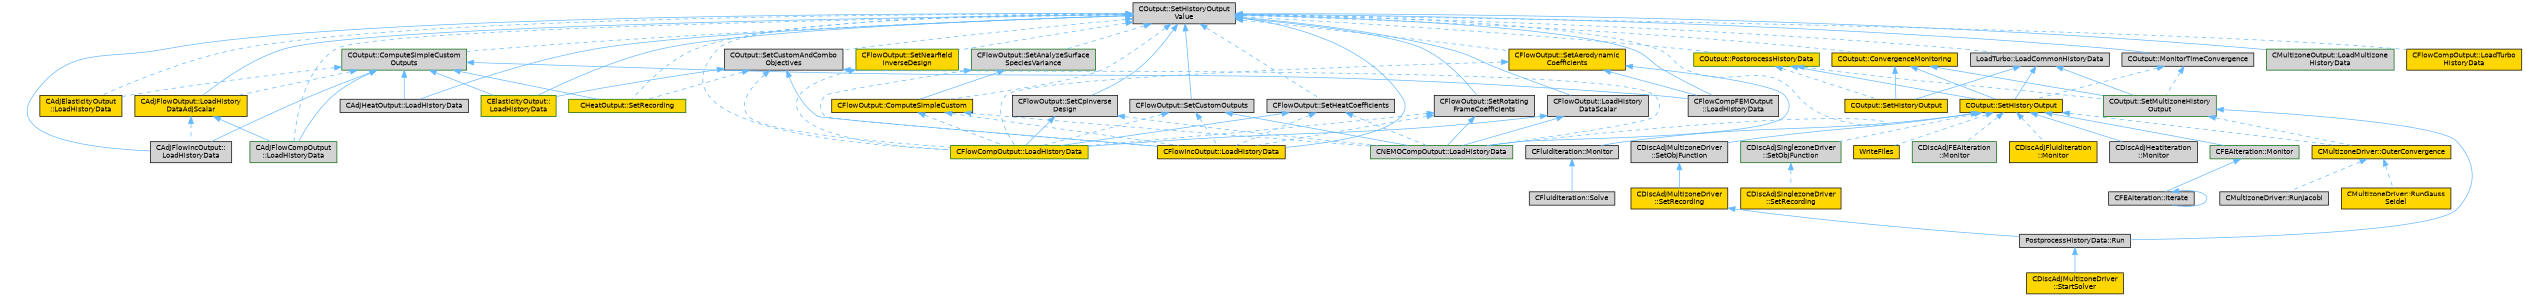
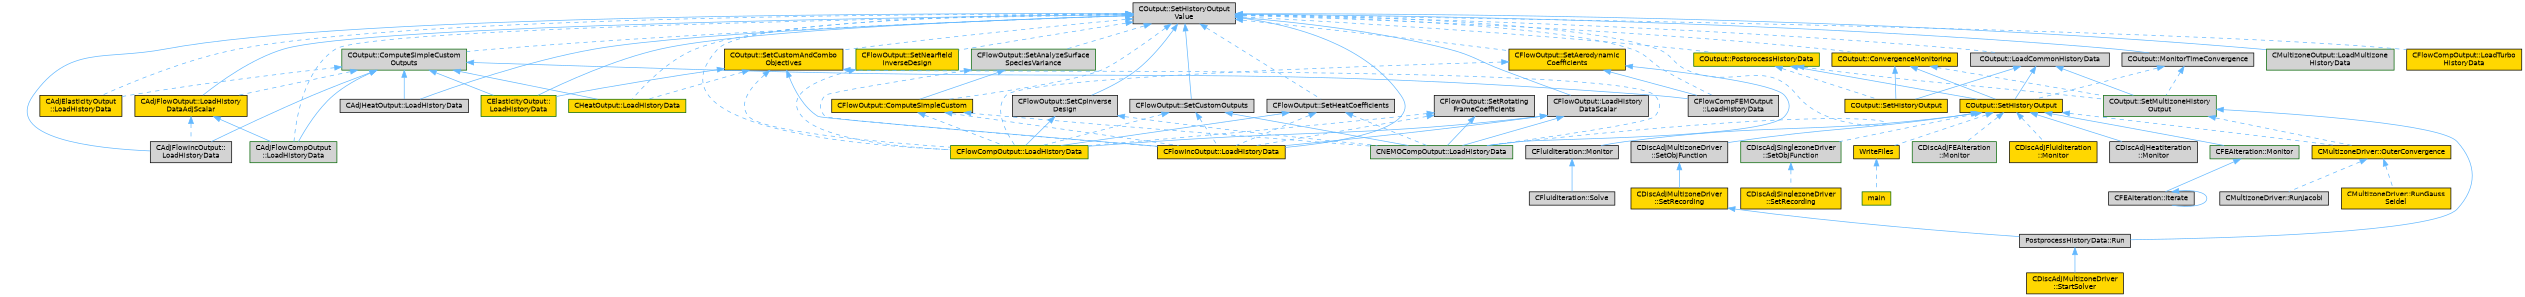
(1485, 27) -> (1485, 27)
(1419, 47) -> none
(784, 60) -> (784, 60)
(2040, 60) -> (2040, 60)
(2020, 82) -> (2020, 82)
(627, 106) -> (627, 106)
none -> (1387, 135)
none -> (1876, 198)
